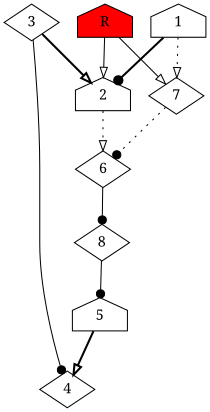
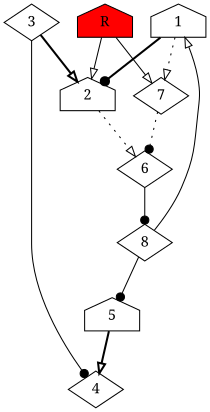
none -> (195, 143)
